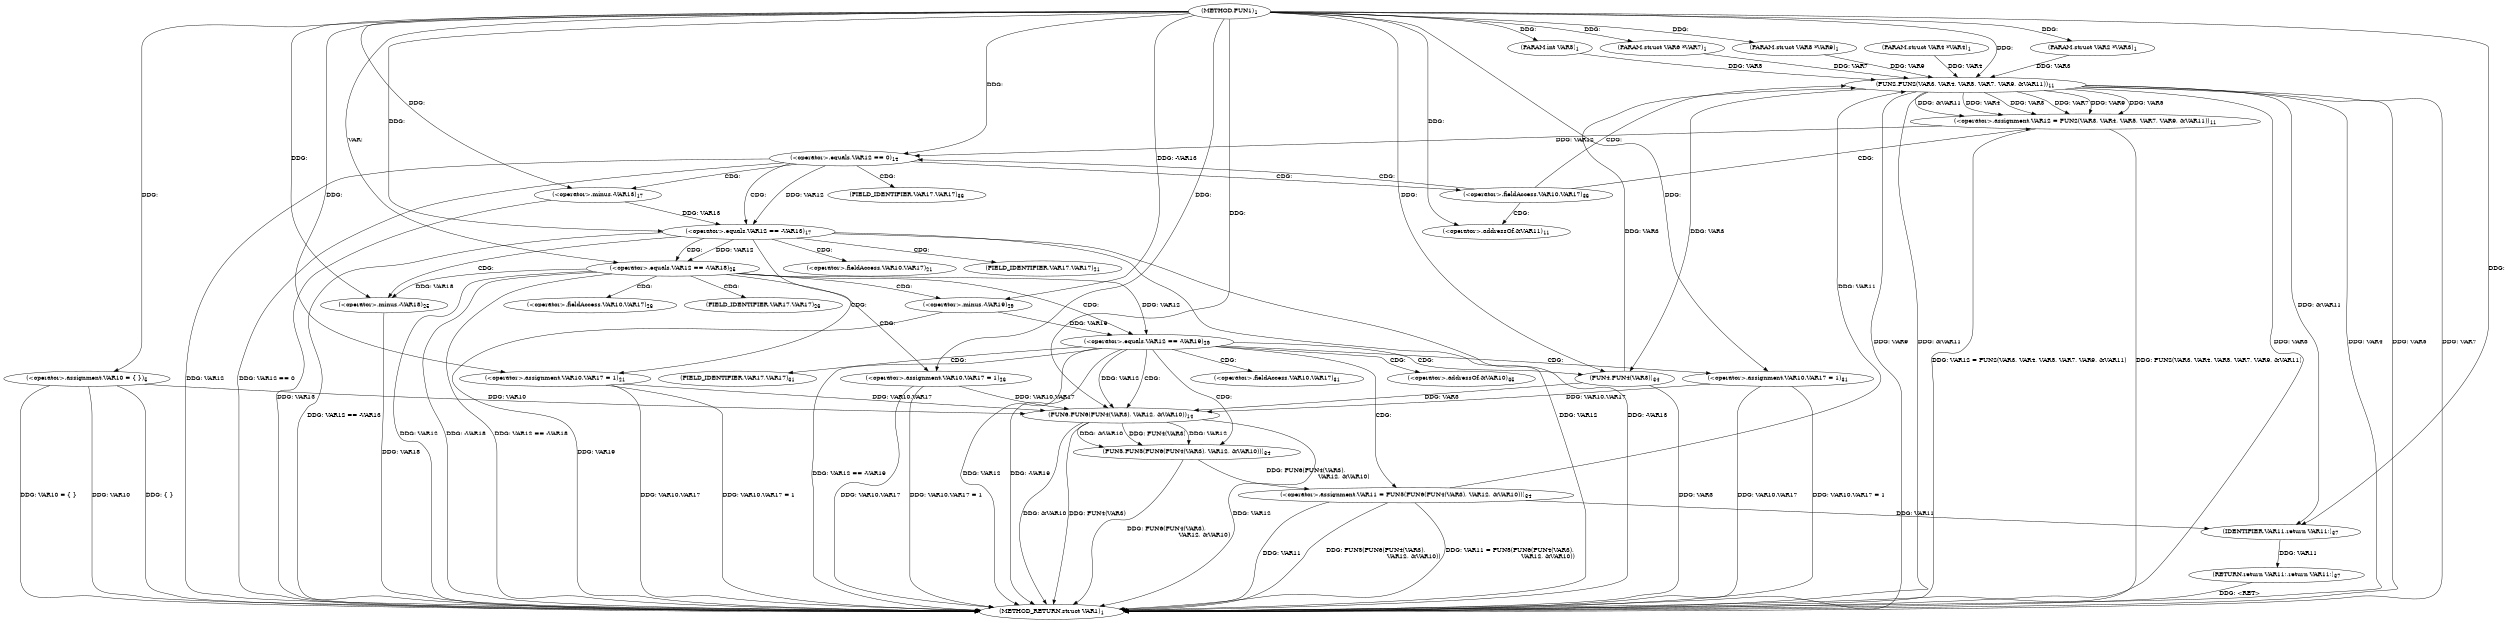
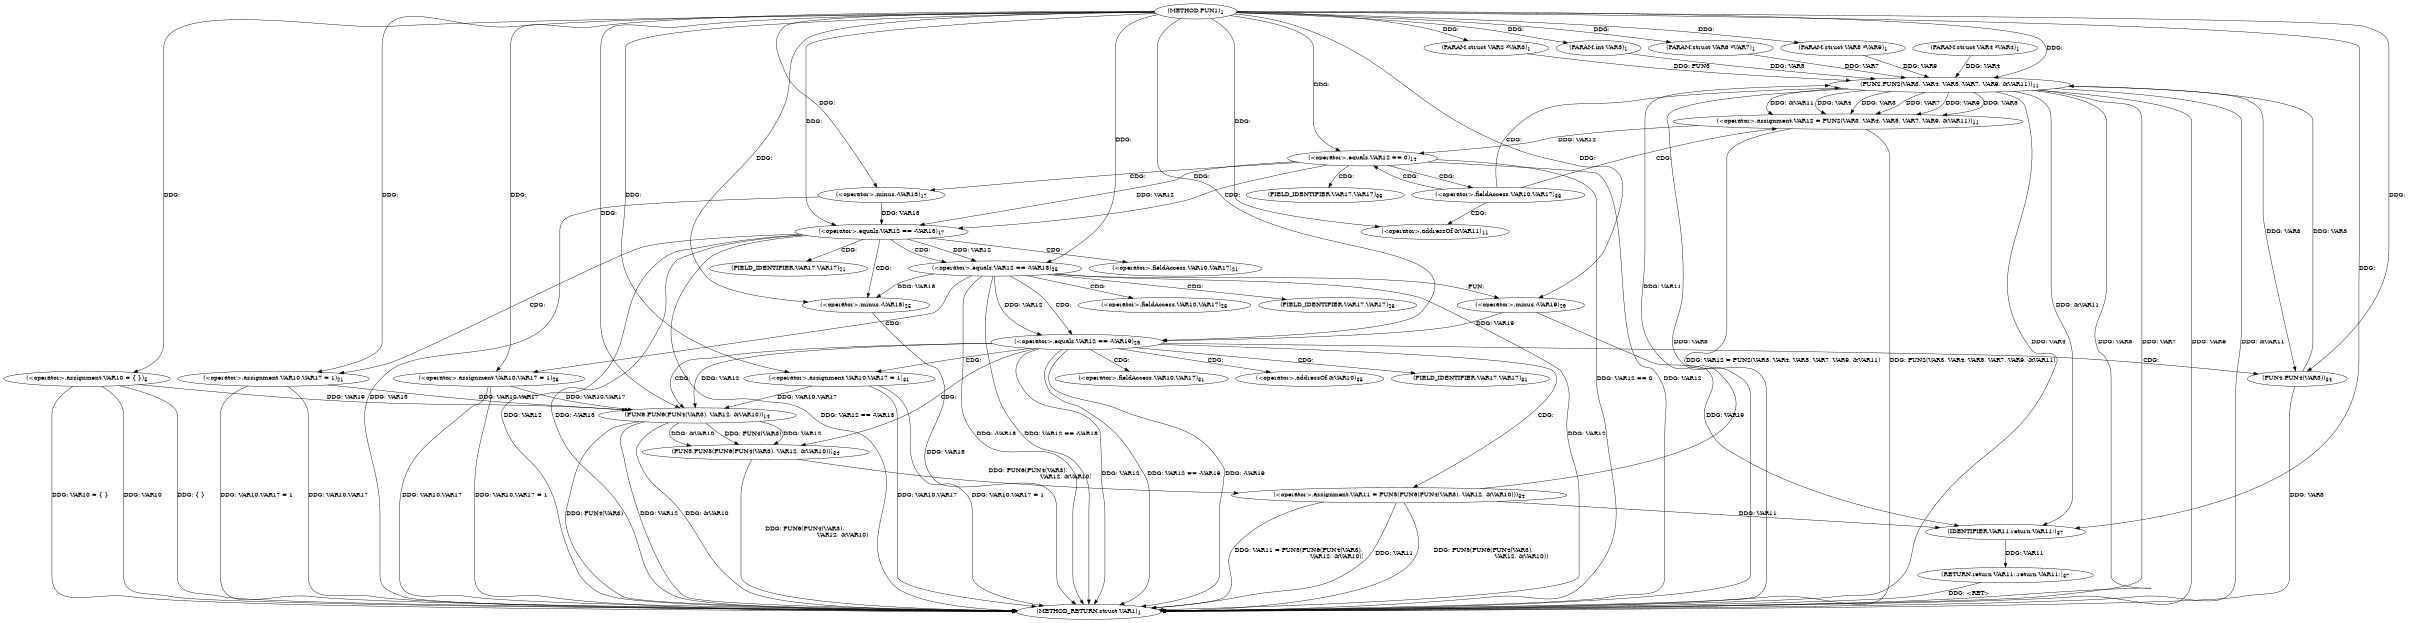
(2054, 66) -> (1692, 66)
(357, 140) -> (1125, 140)
(1177, 158) -> (1589, 158)
none -> (1358, 247)
(905, 287) -> (1477, 287)
(507, 397) -> (346, 397)
(1391, 397) -> none
(534, 414) -> (1716, 439)
